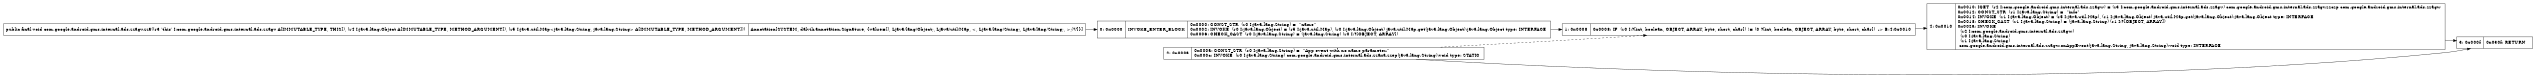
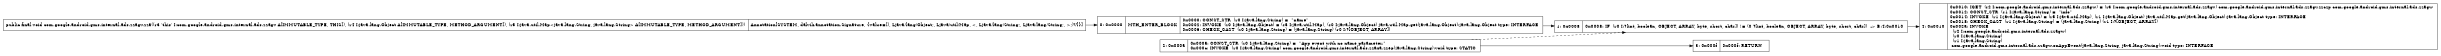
(1157, 29) -> (1153, 25)
(2449, 40) -> none
(2508, 43) -> (1745, 46)
